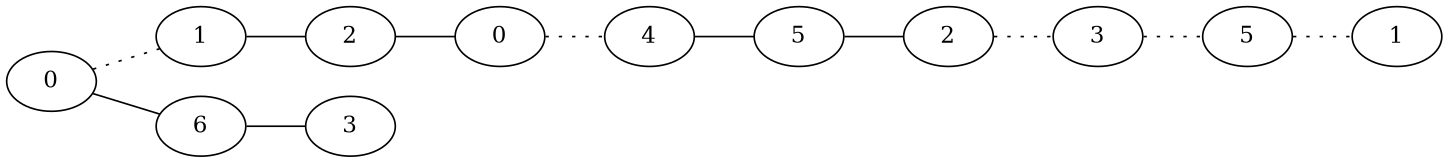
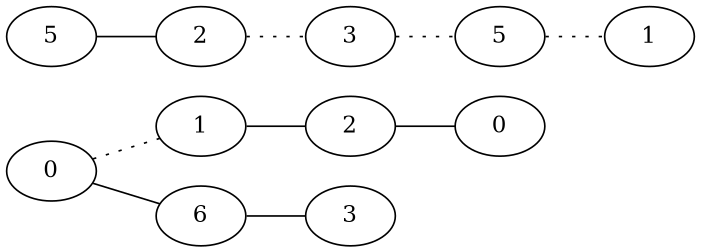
(649, 37) -> none
